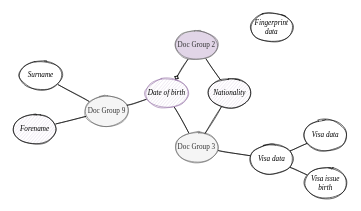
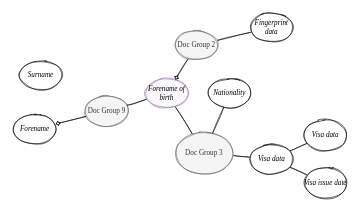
none -> (234, 36)
(197, 45) -> (197, 45)
(212, 68) -> none
(73, 93) -> none
(167, 93) -> (167, 93)
(230, 93) -> (230, 93)
(59, 123) -> (61, 123)
(35, 129) -> (35, 129)
(197, 147) -> (204, 153)
(326, 183) -> (326, 183)
